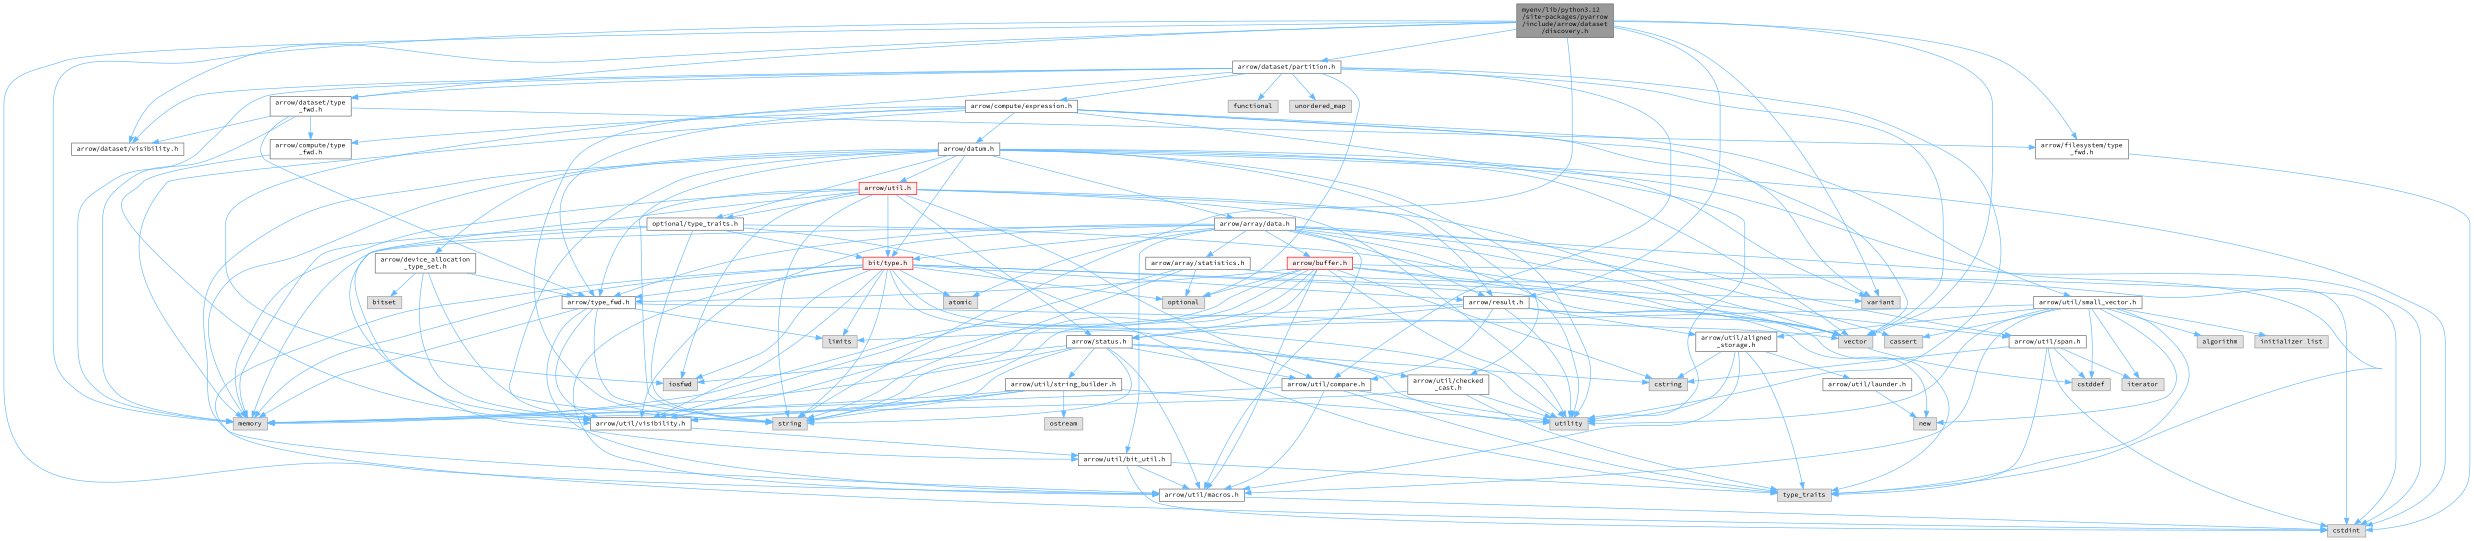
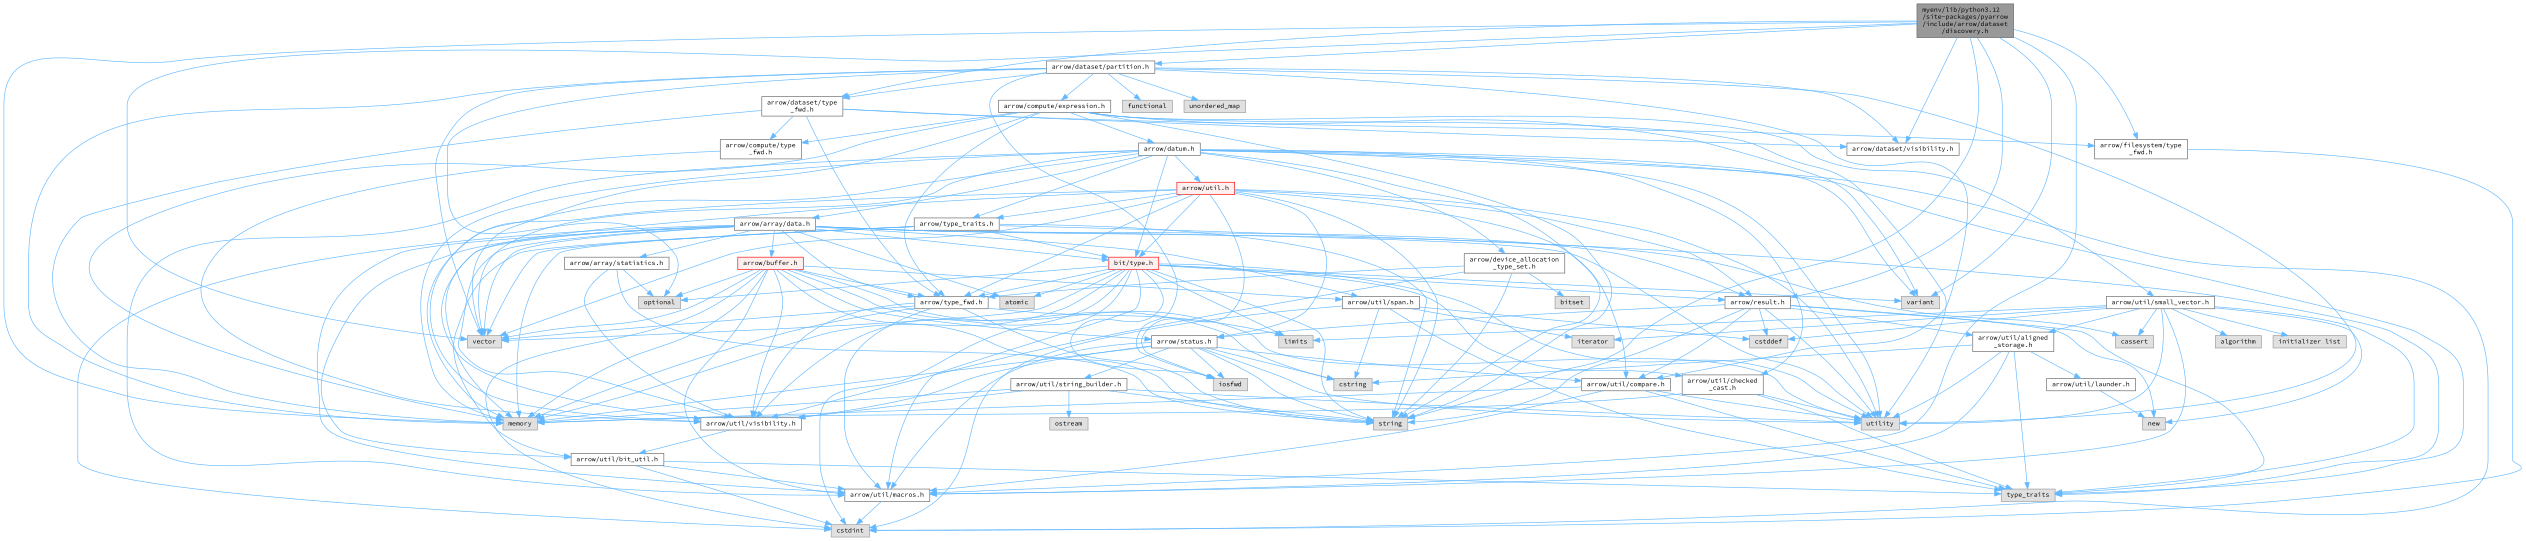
(695, 224) -> (957, 224)
(2063, 289) -> none
(1966, 370) -> (1762, 316)
